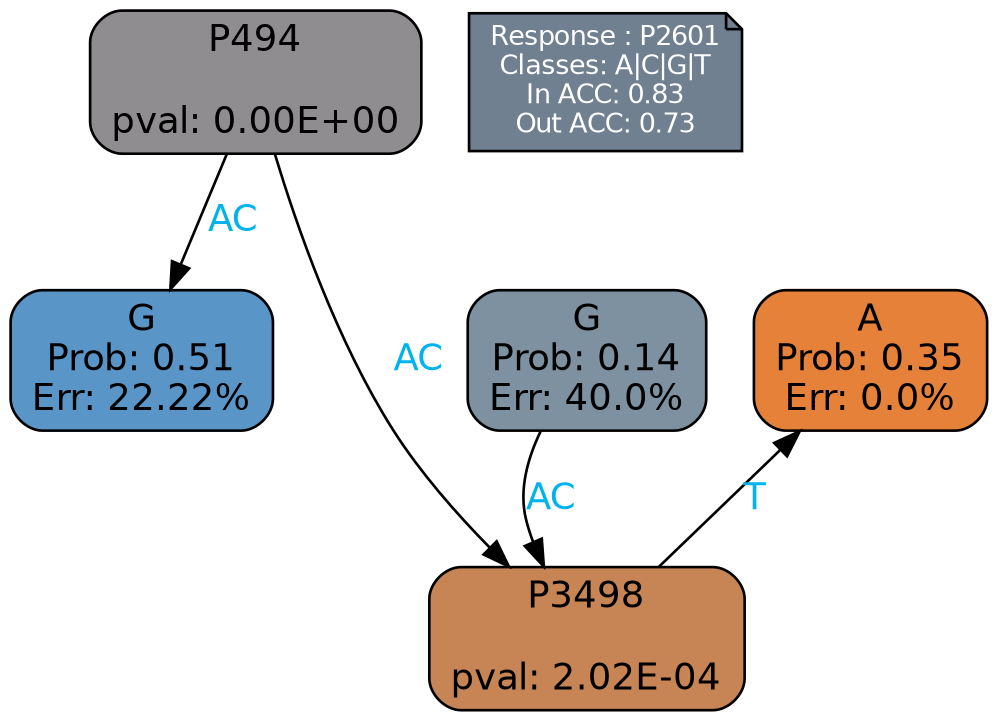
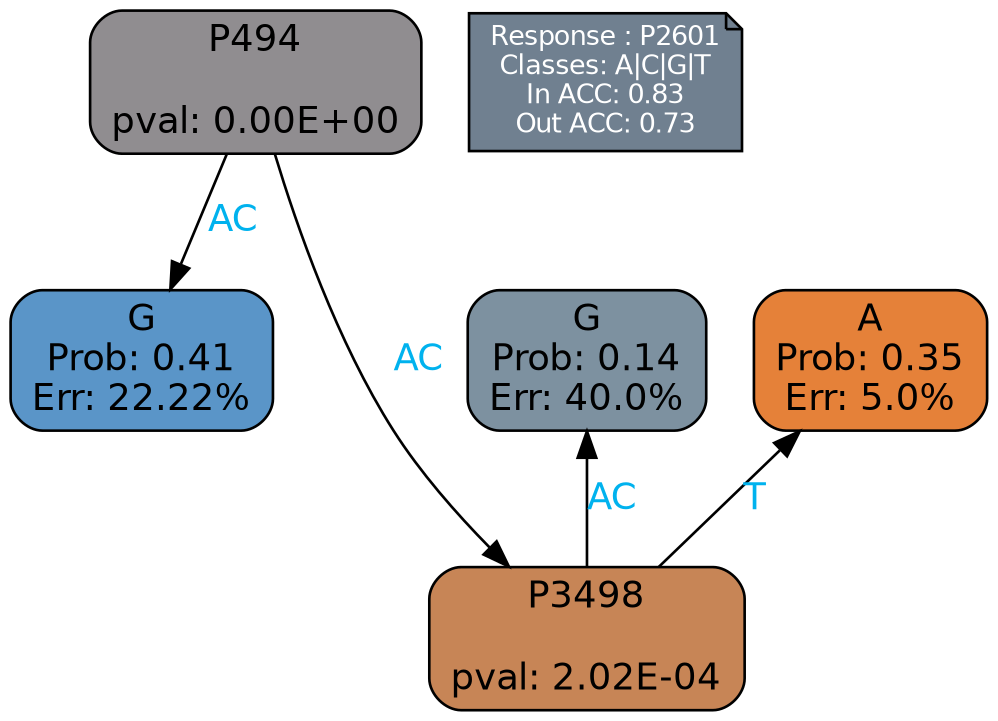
(142, 360) -> (142, 360)
(871, 360) -> (871, 360)
(524, 486) -> (587, 513)
